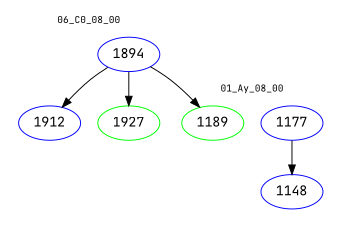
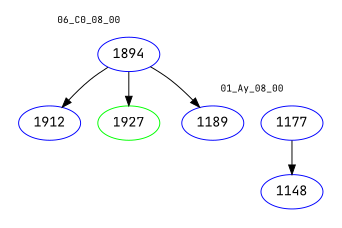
(213, 123) -> (213, 123)
